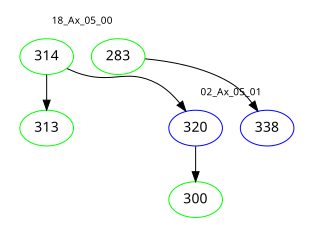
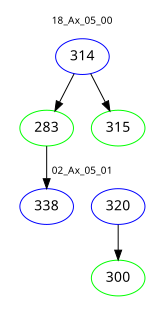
(47, 57) -> (82, 57)
(127, 76) -> (67, 88)
(47, 128) -> (118, 128)
